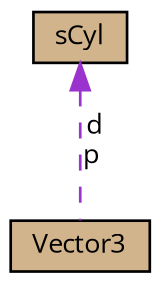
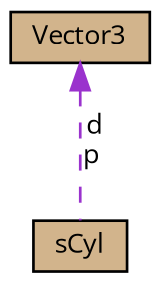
(80, 155) -> (80, 155)
